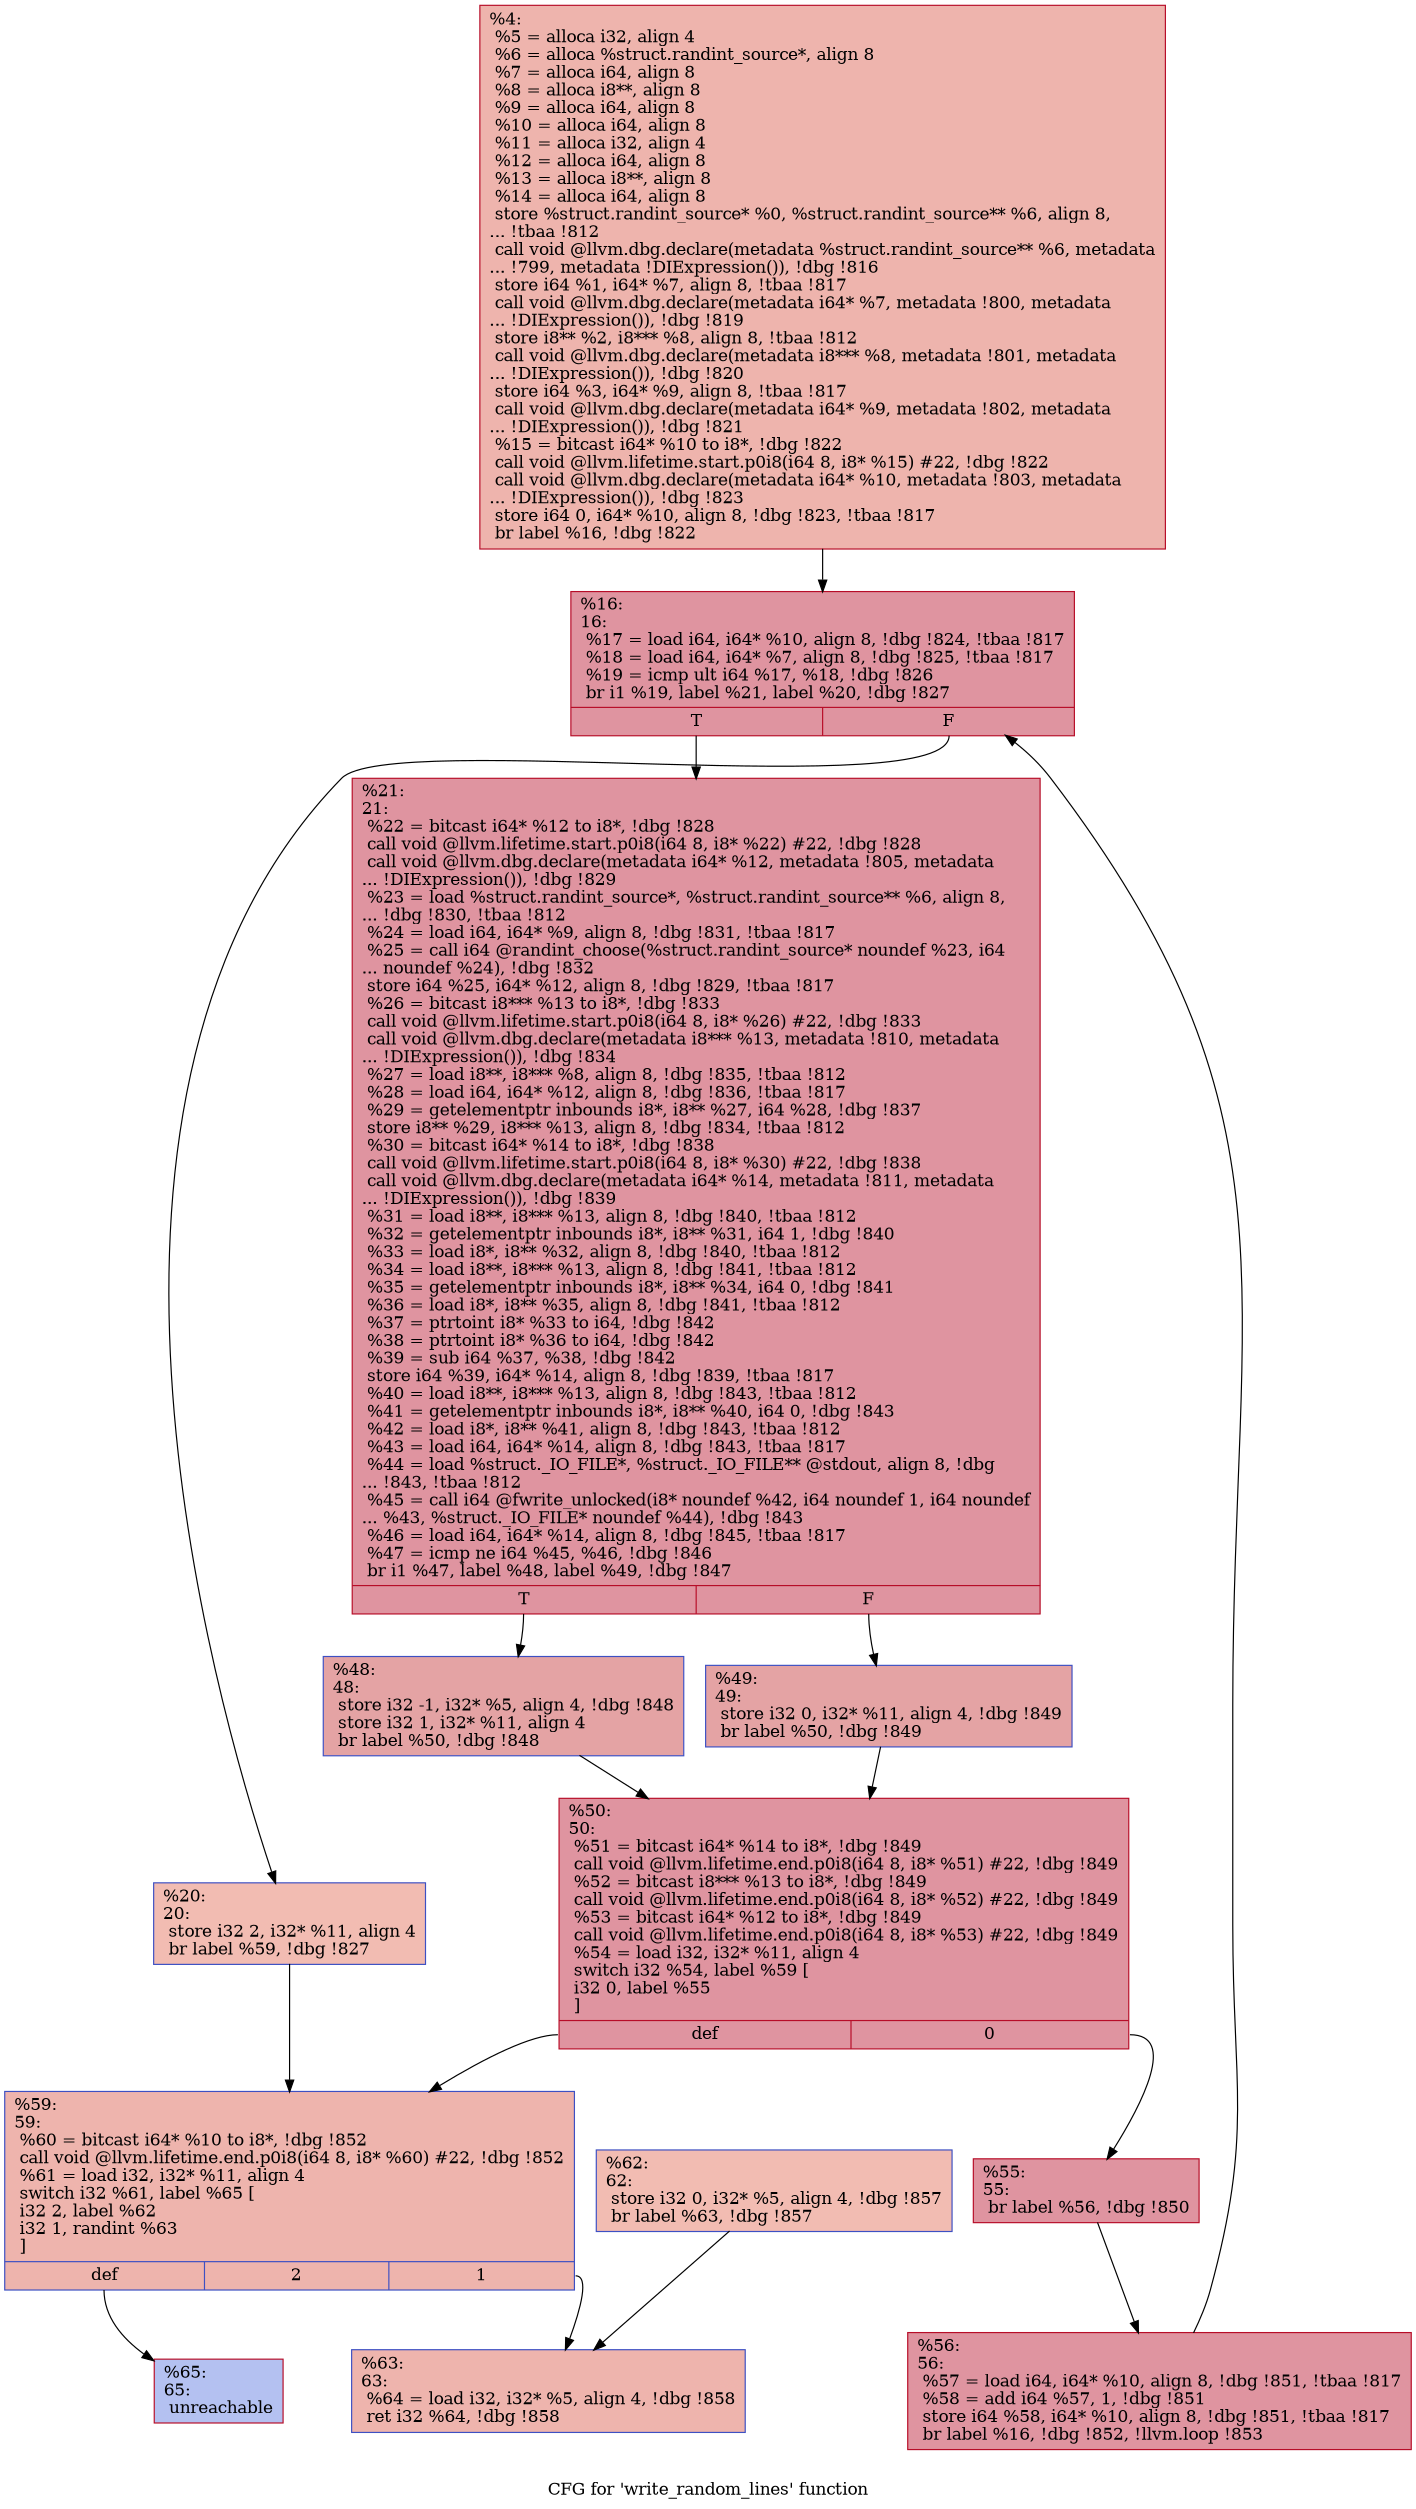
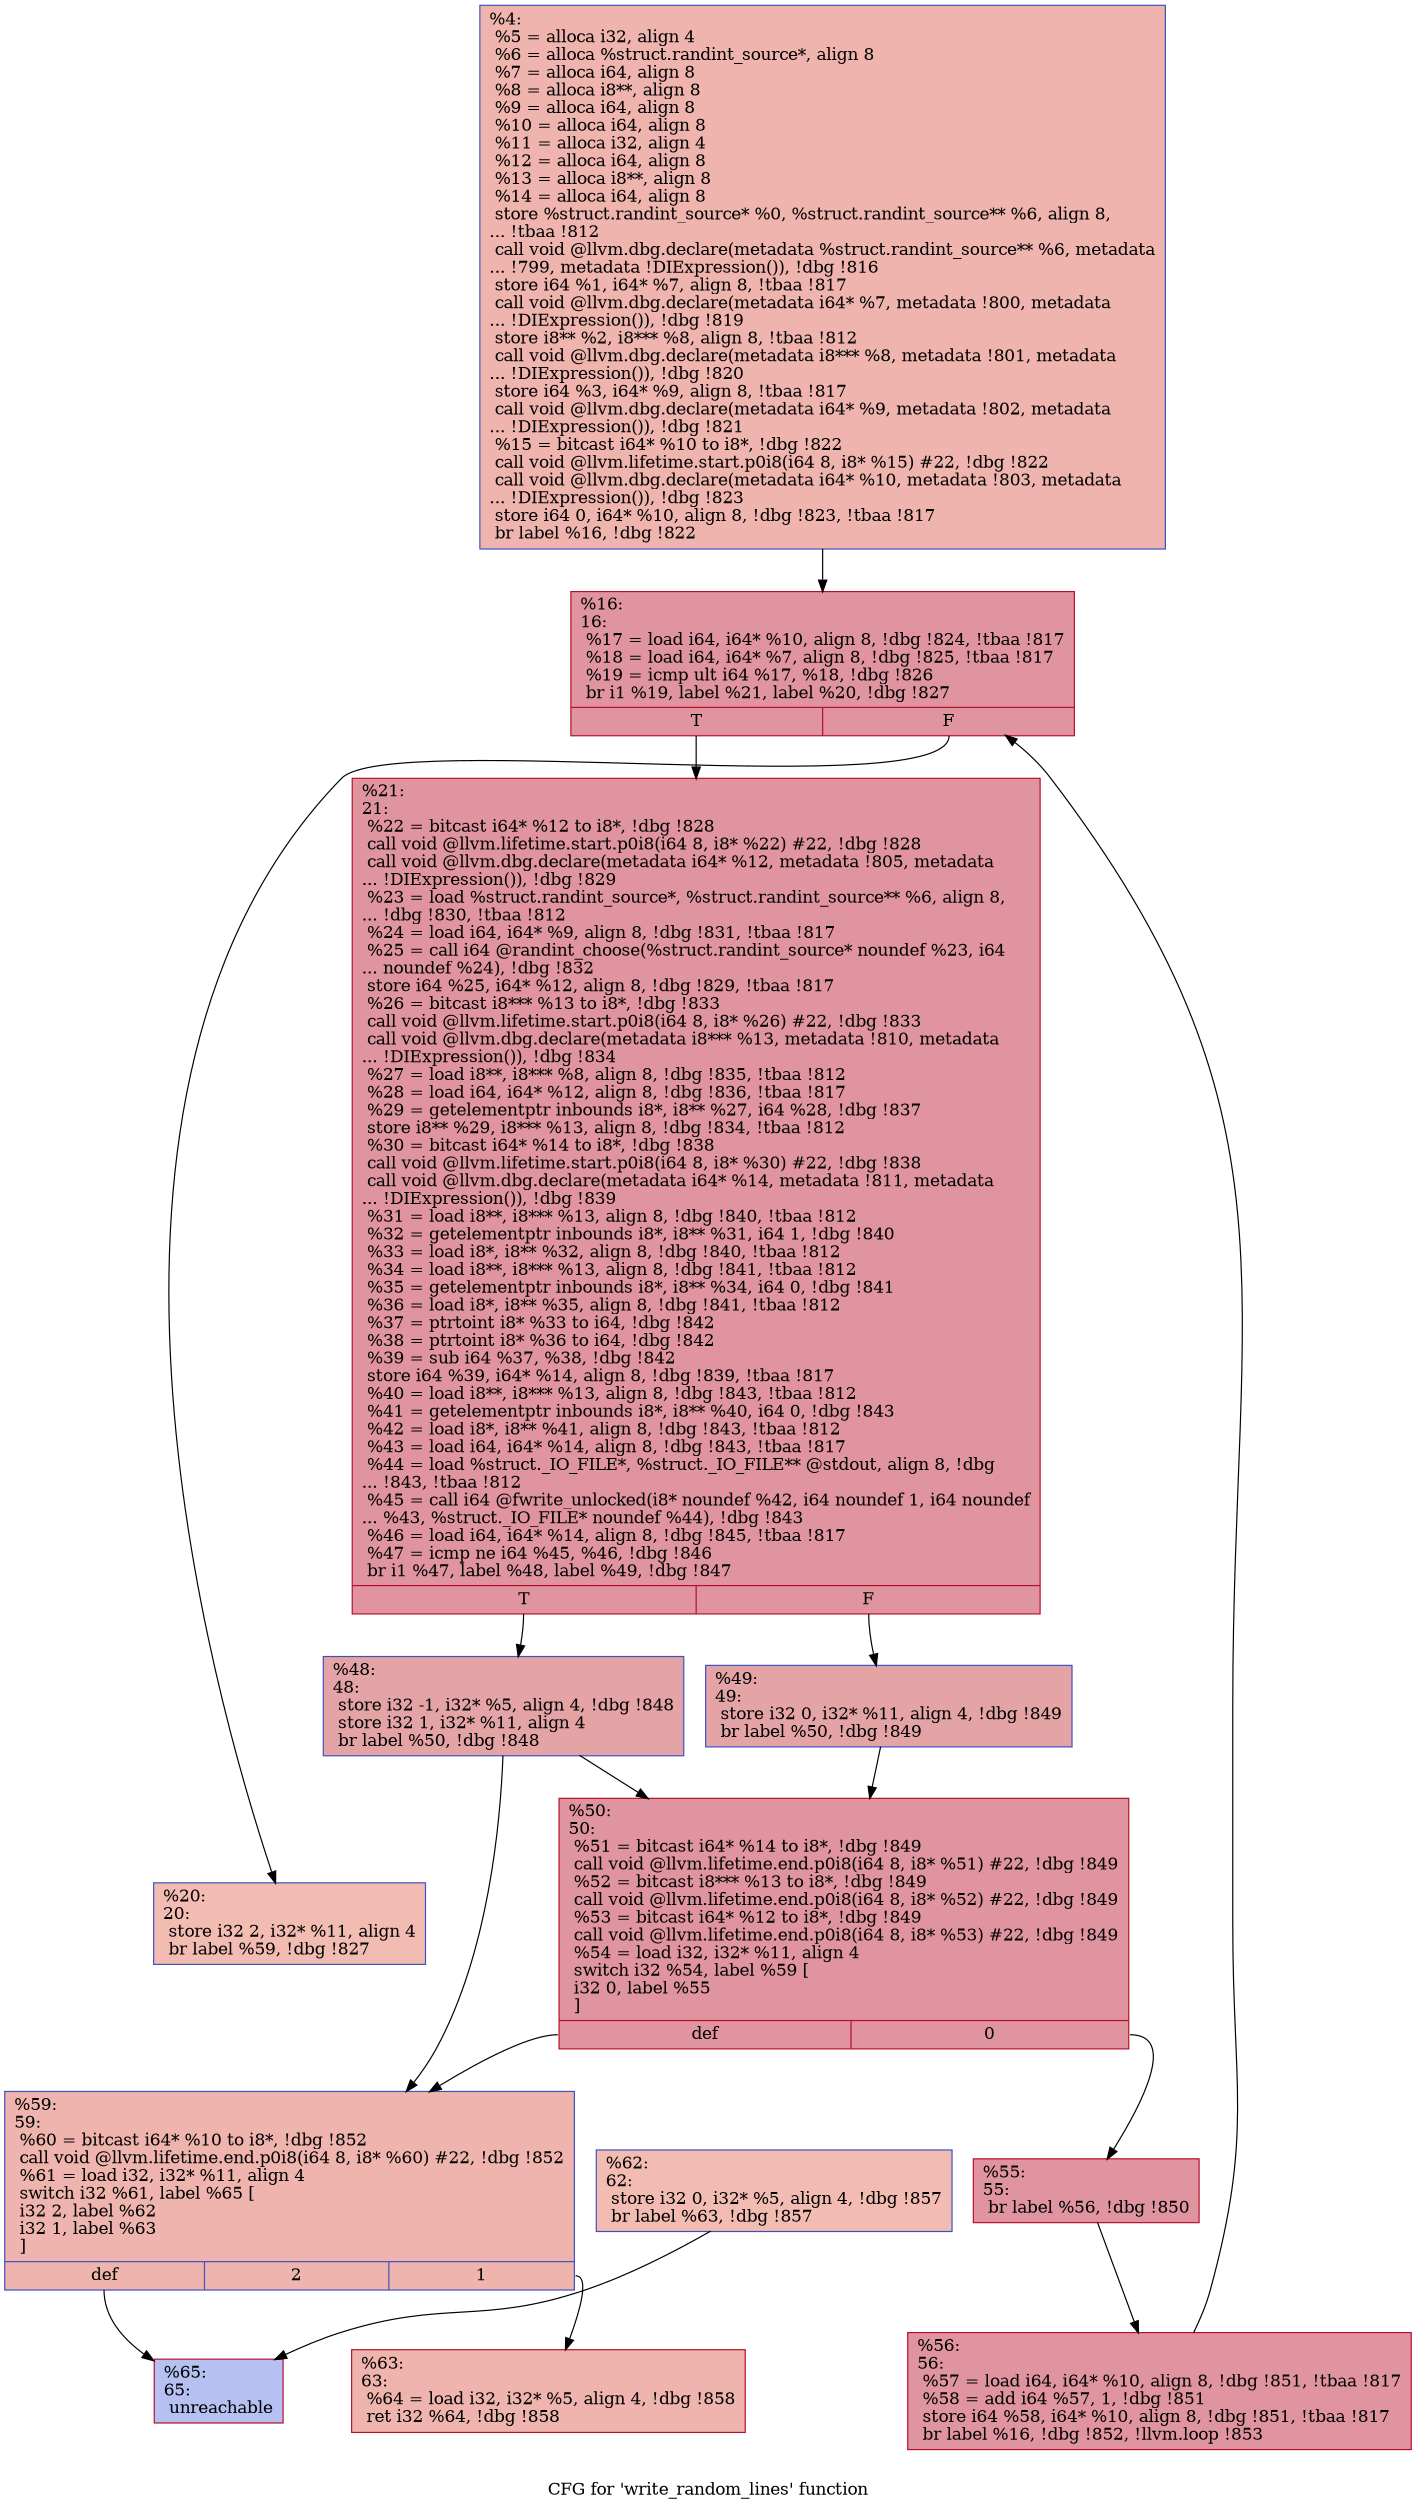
(823, 277) -> (823, 277)
(290, 2022) -> (481, 1926)
(96, 2229) -> (86, 2229)
(666, 2287) -> (503, 2309)
(548, 2391) -> (548, 2391)
